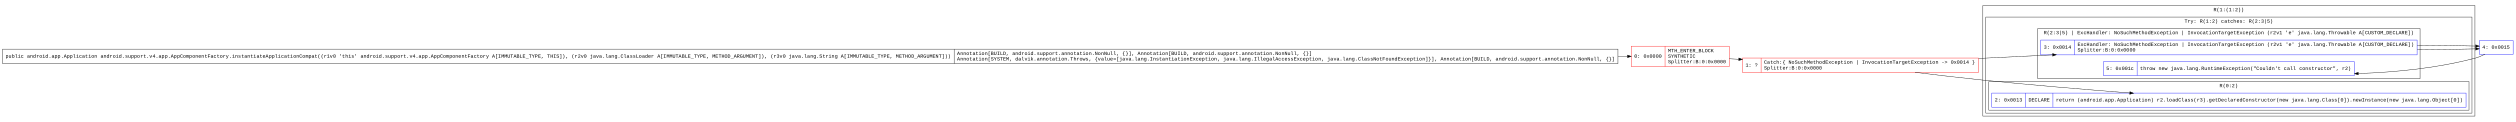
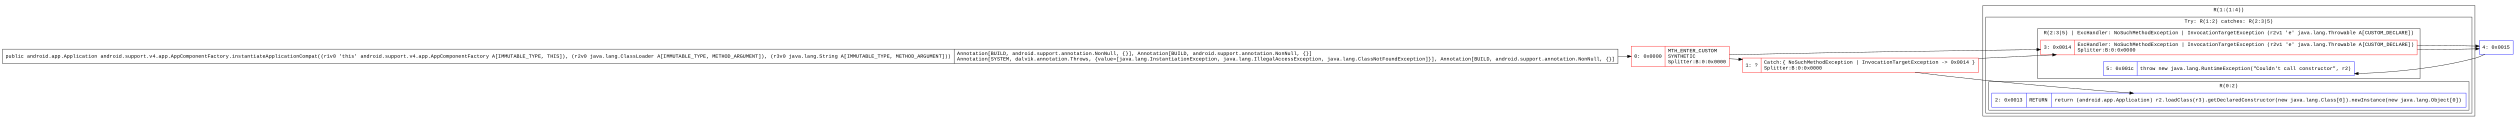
(2229, 10) -> (2229, 10)
(2229, 47) -> (2229, 47)
(1691, 51) -> (1693, 51)
none -> (1883, 52)
(2039, 100) -> (2038, 100)
